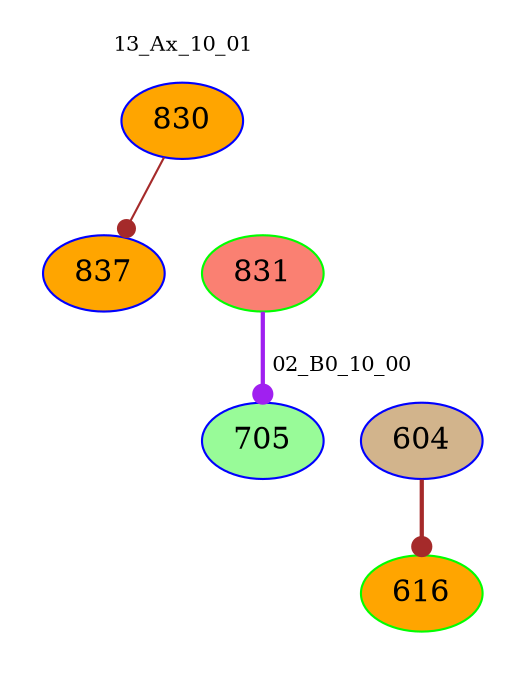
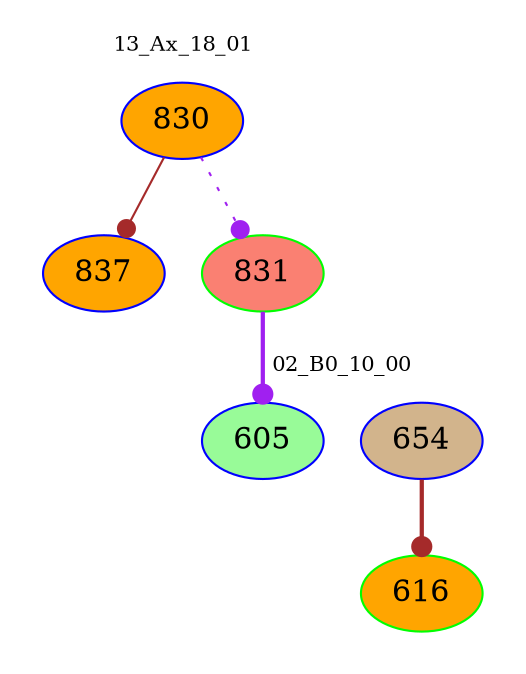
(183, 46) -> (183, 46)
none -> (218, 189)
(263, 441) -> (263, 441)
(422, 441) -> (422, 441)
